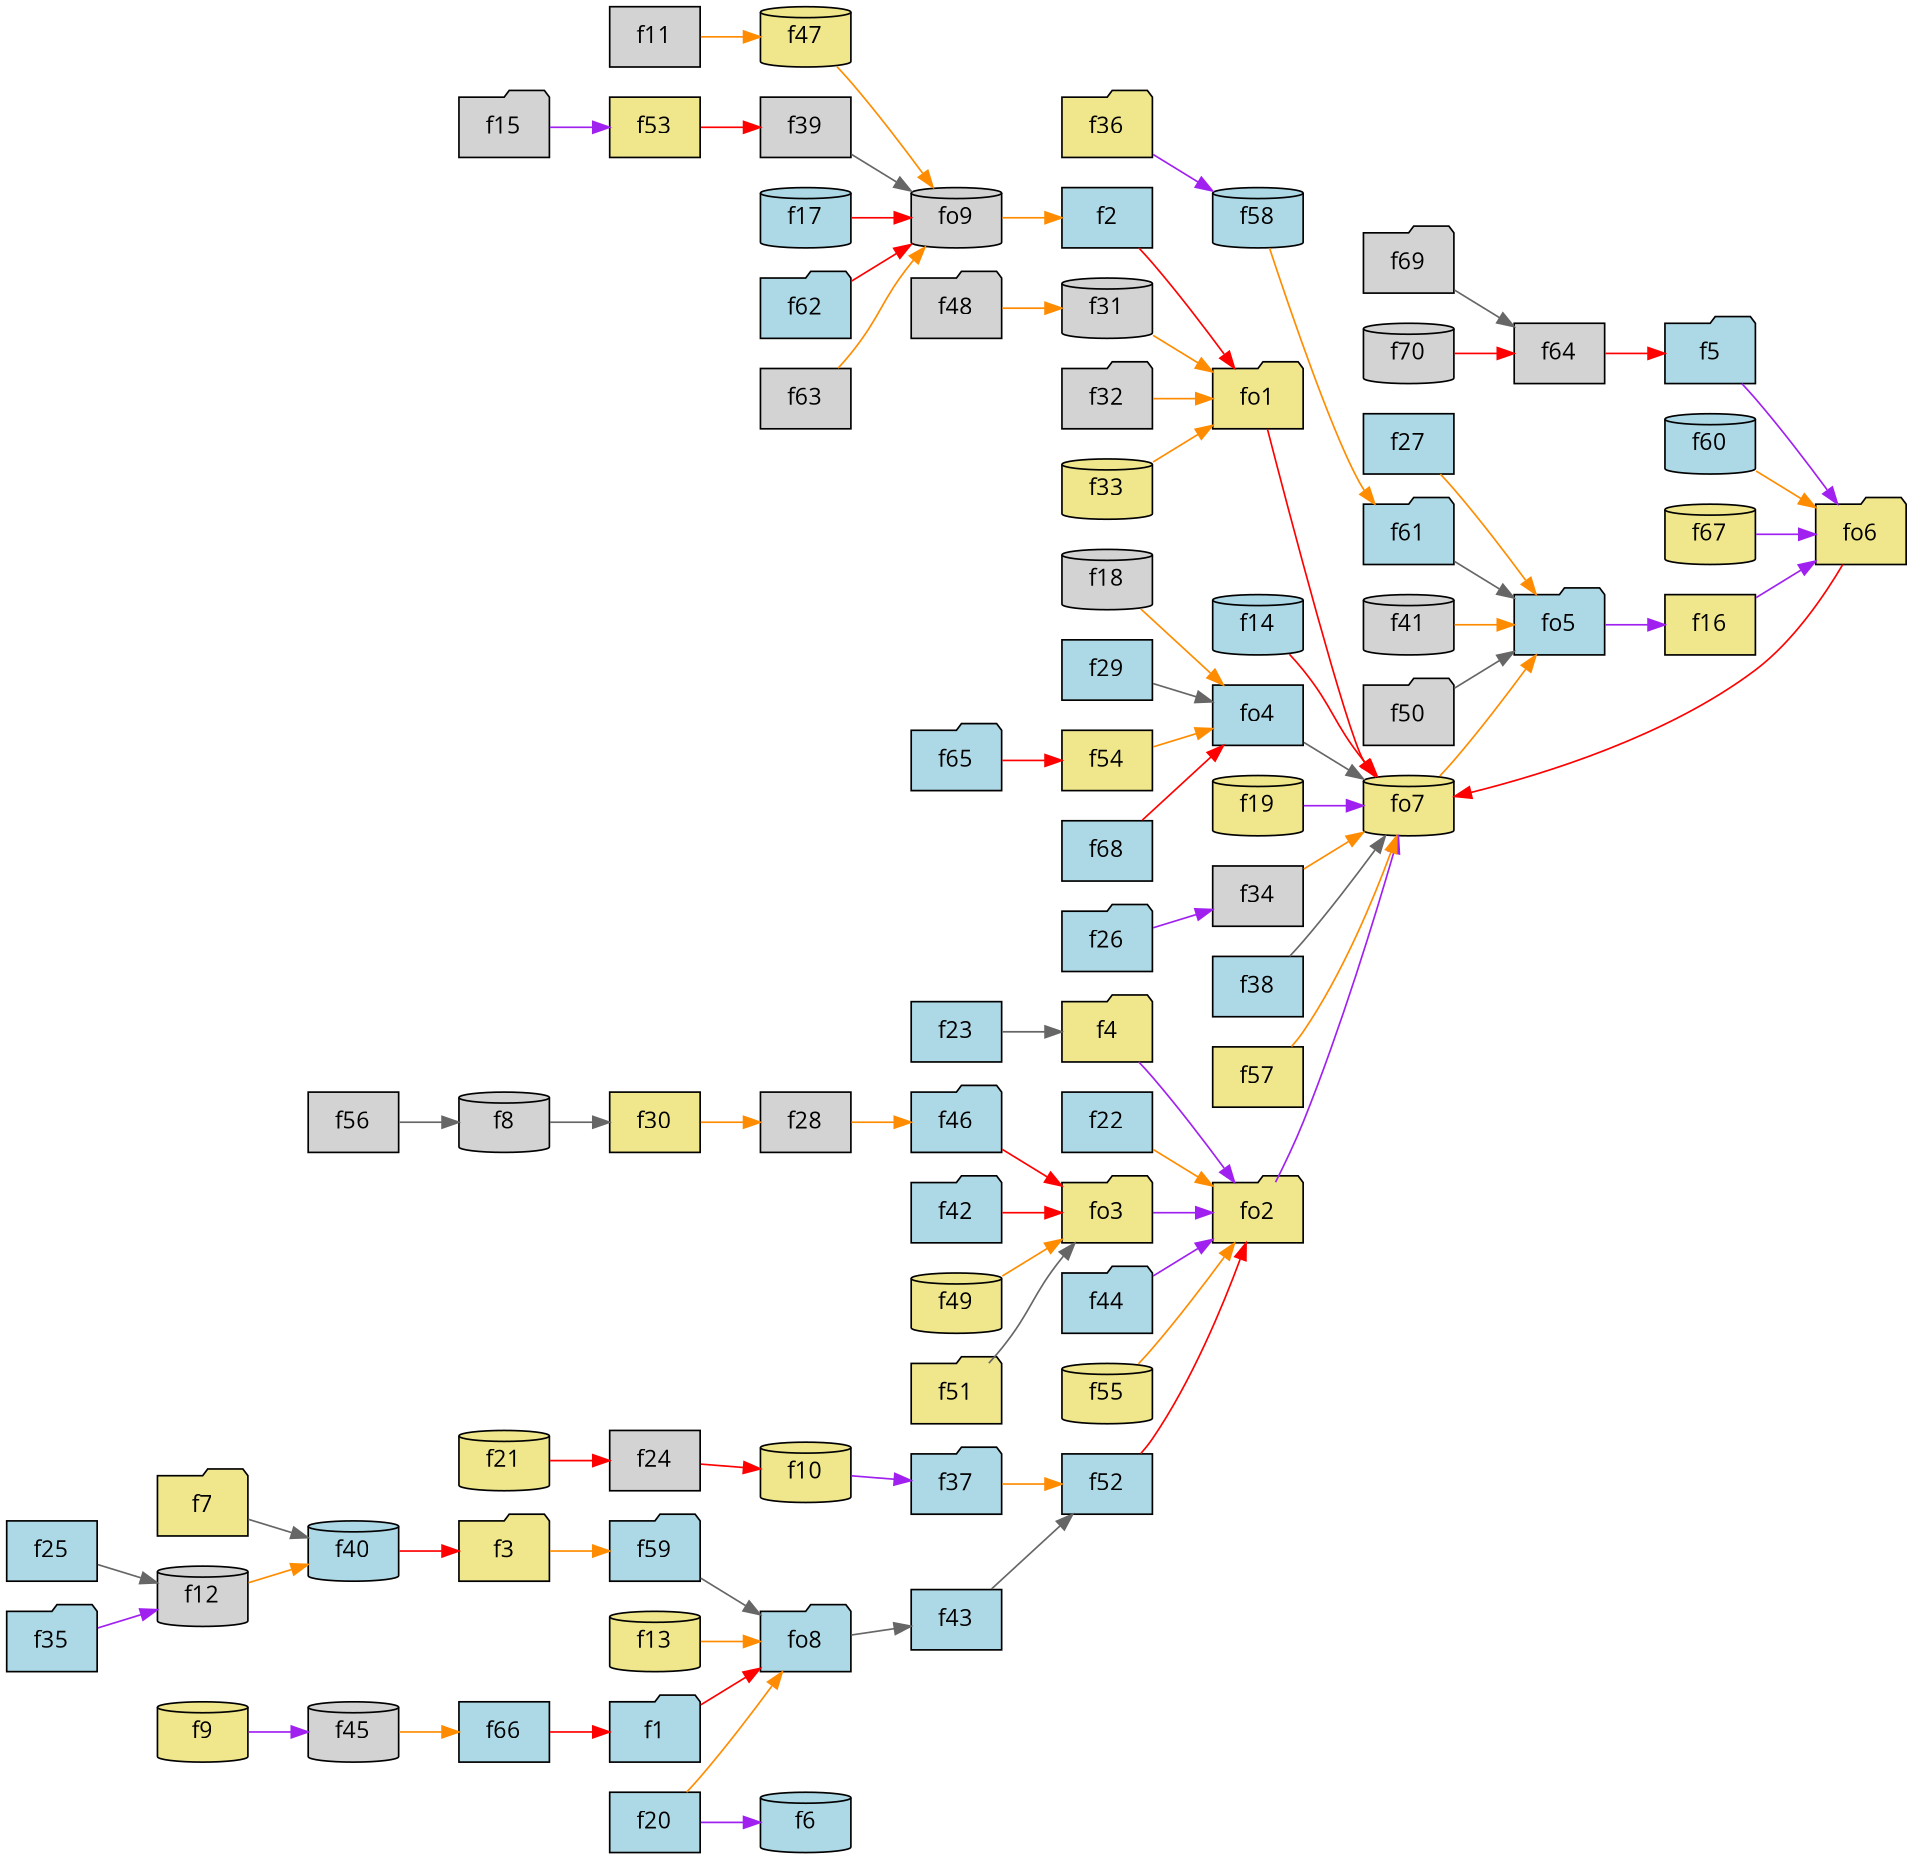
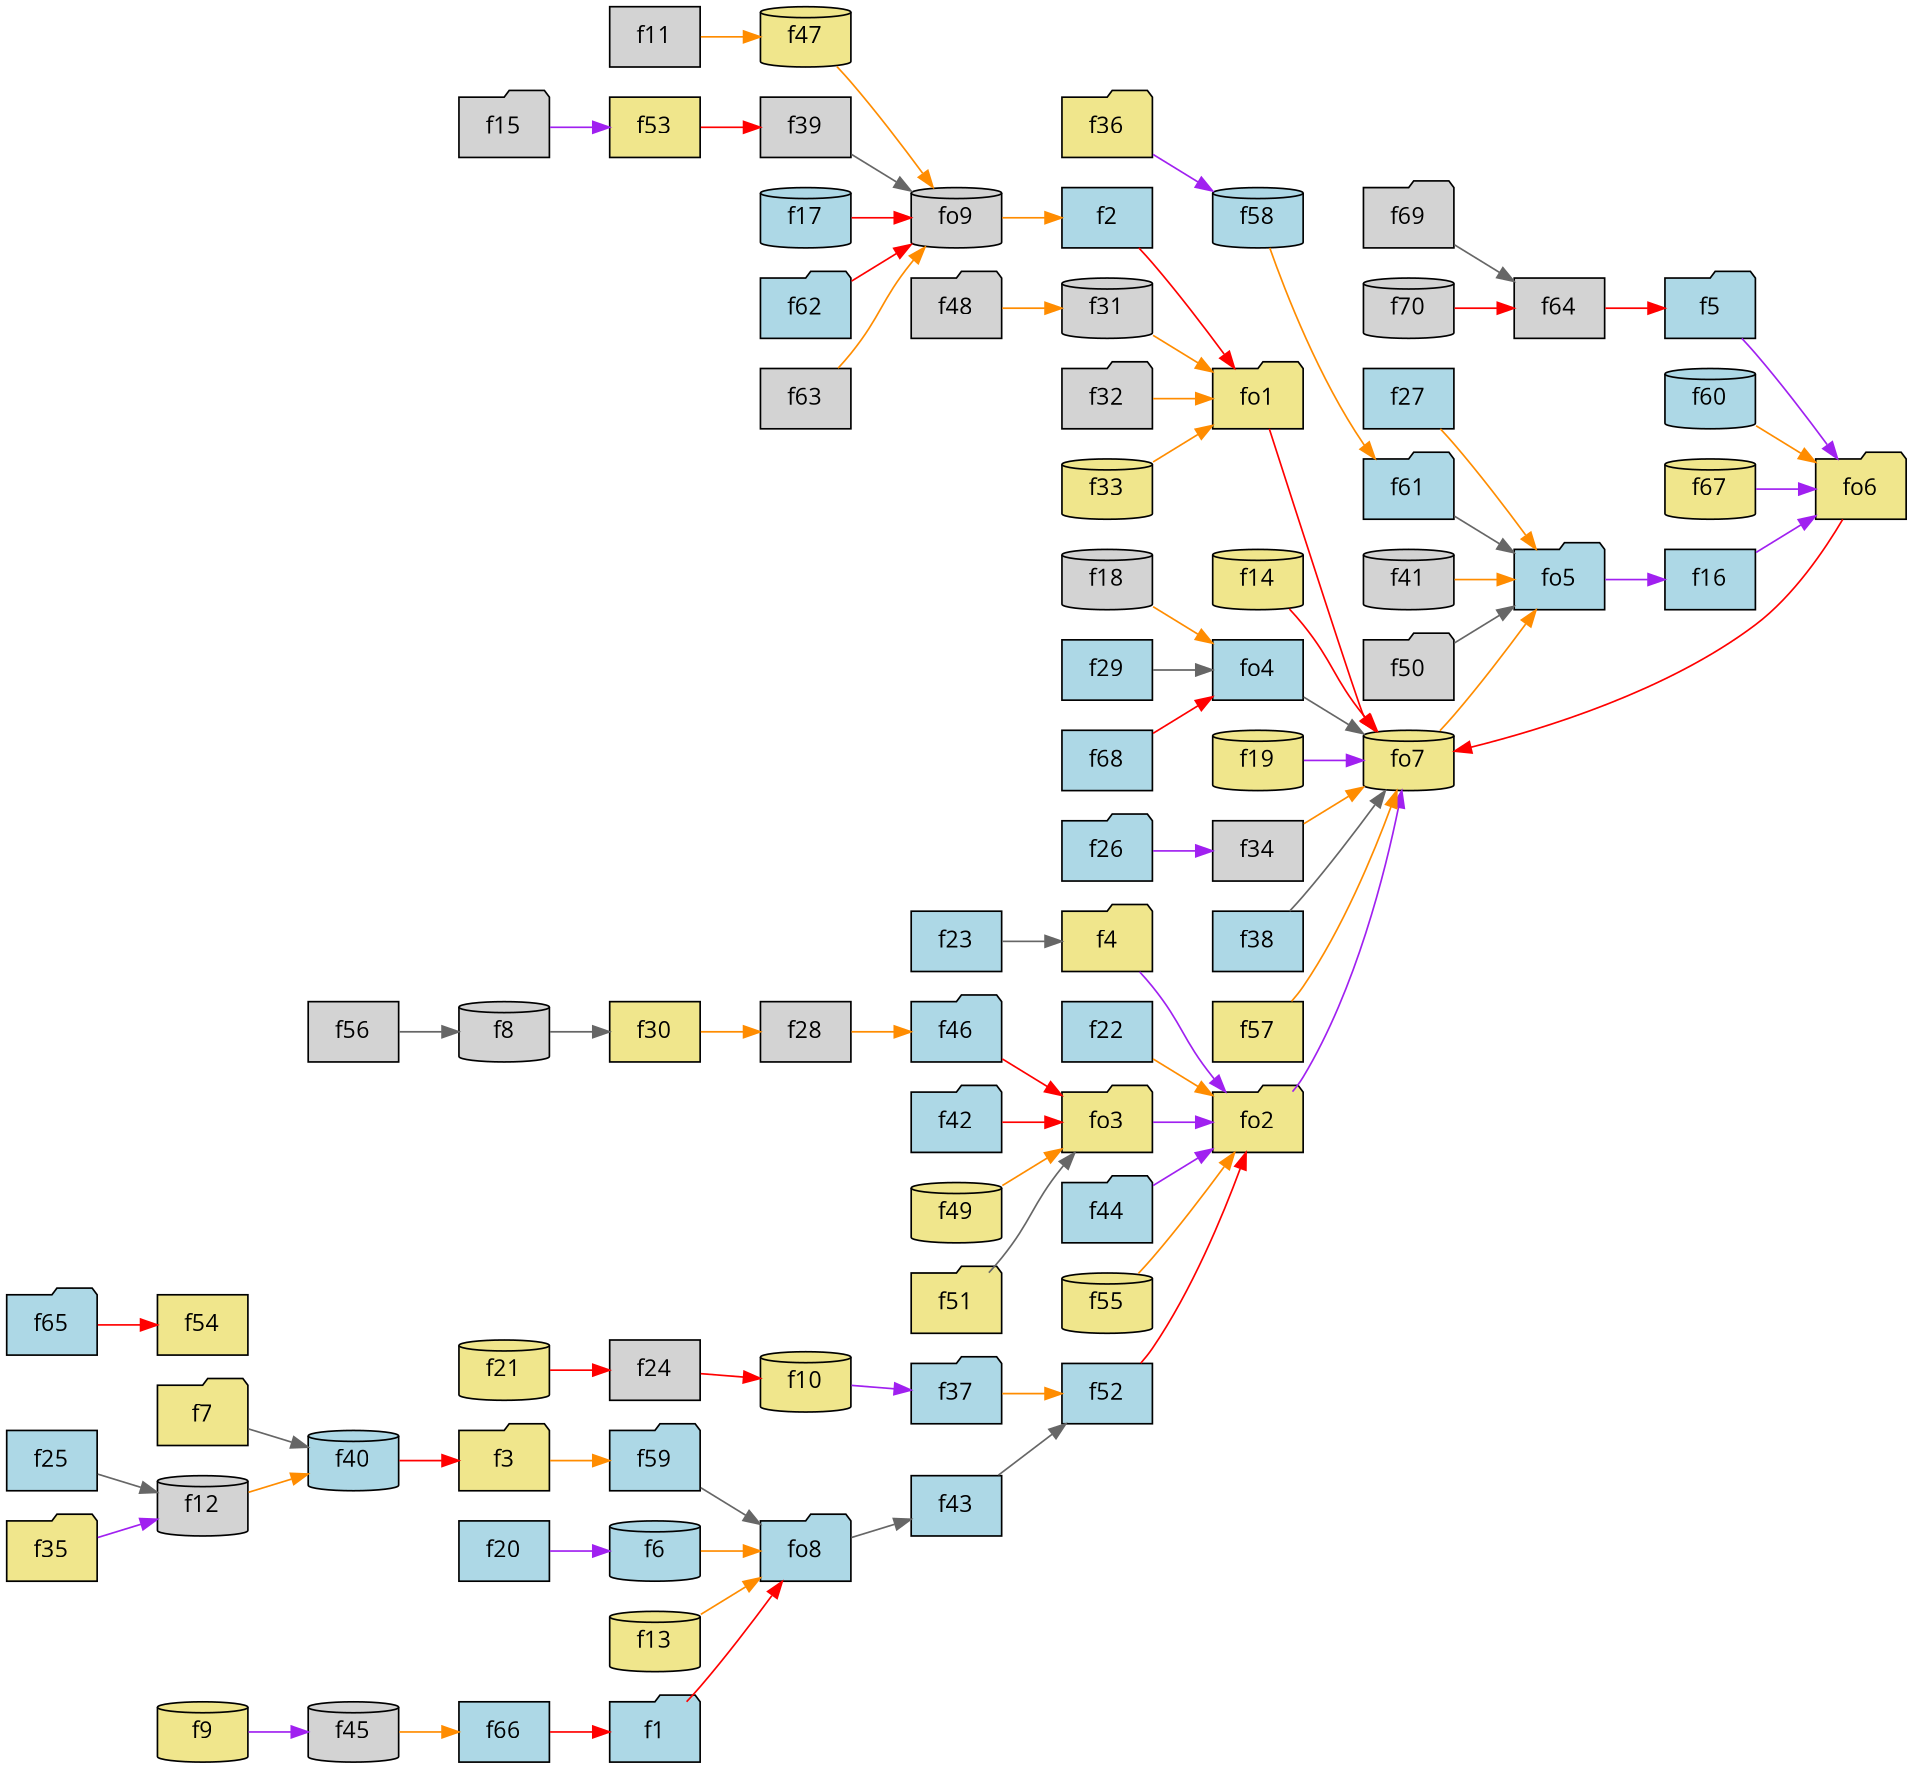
(1258, 625) -> (1258, 580)
(1710, 625) -> (1710, 580)
(1175, 740) -> none
(52, 1641) -> (52, 1551)
(731, 1740) -> (722, 1551)
